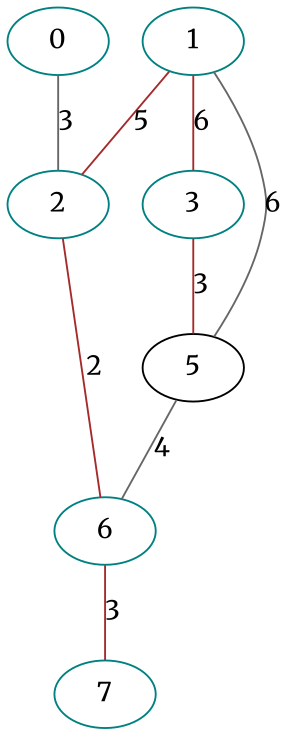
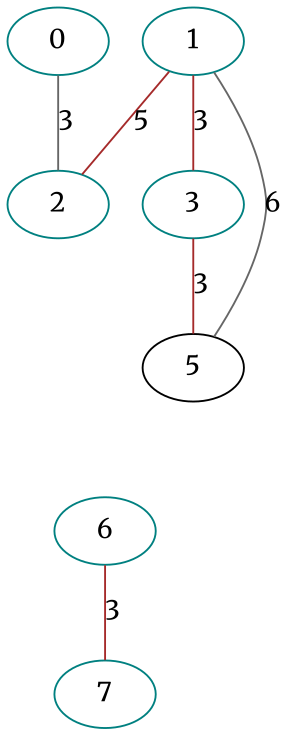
(202, 123) -> (202, 123)
(82, 368) -> none
(149, 450) -> none
